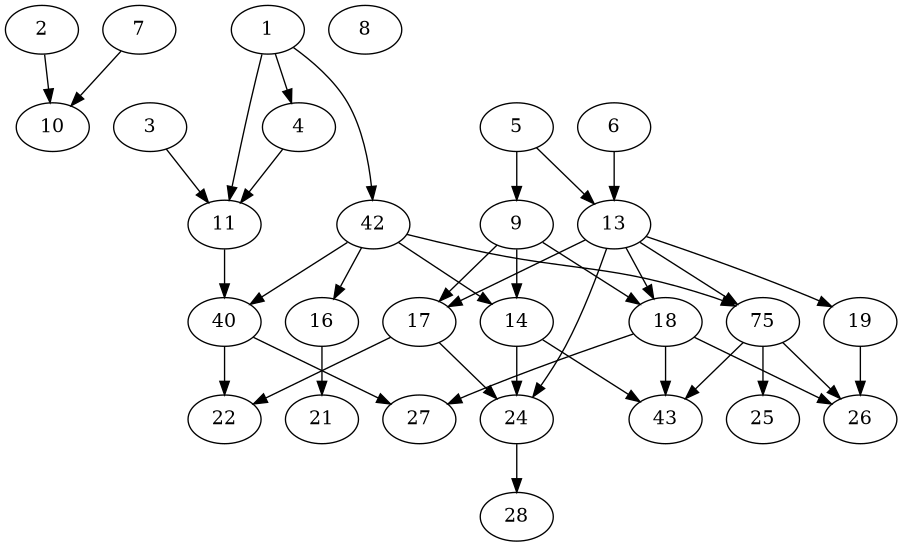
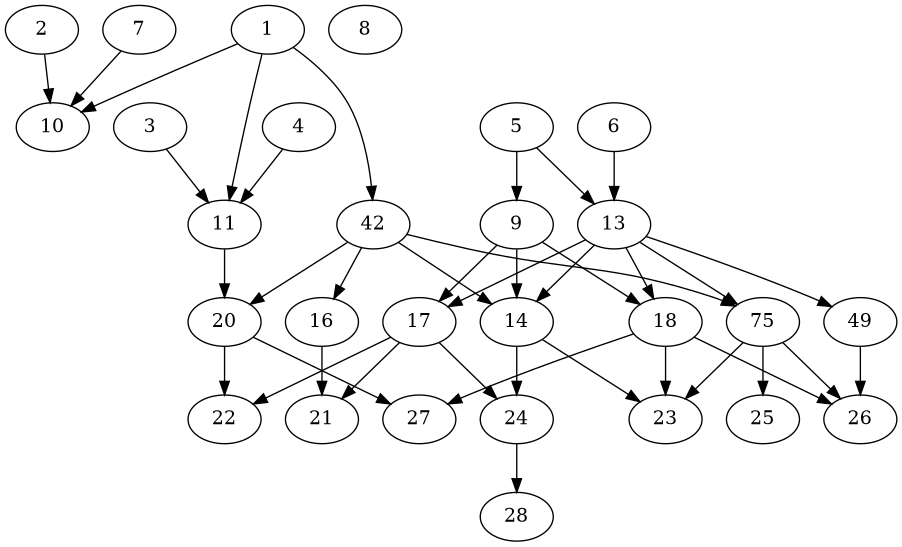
(281, 72) -> (166, 75)
(579, 320) -> (564, 274)
(225, 322) -> (225, 322)
(860, 322) -> (860, 322)
none -> (376, 366)
(666, 419) -> (666, 419)
